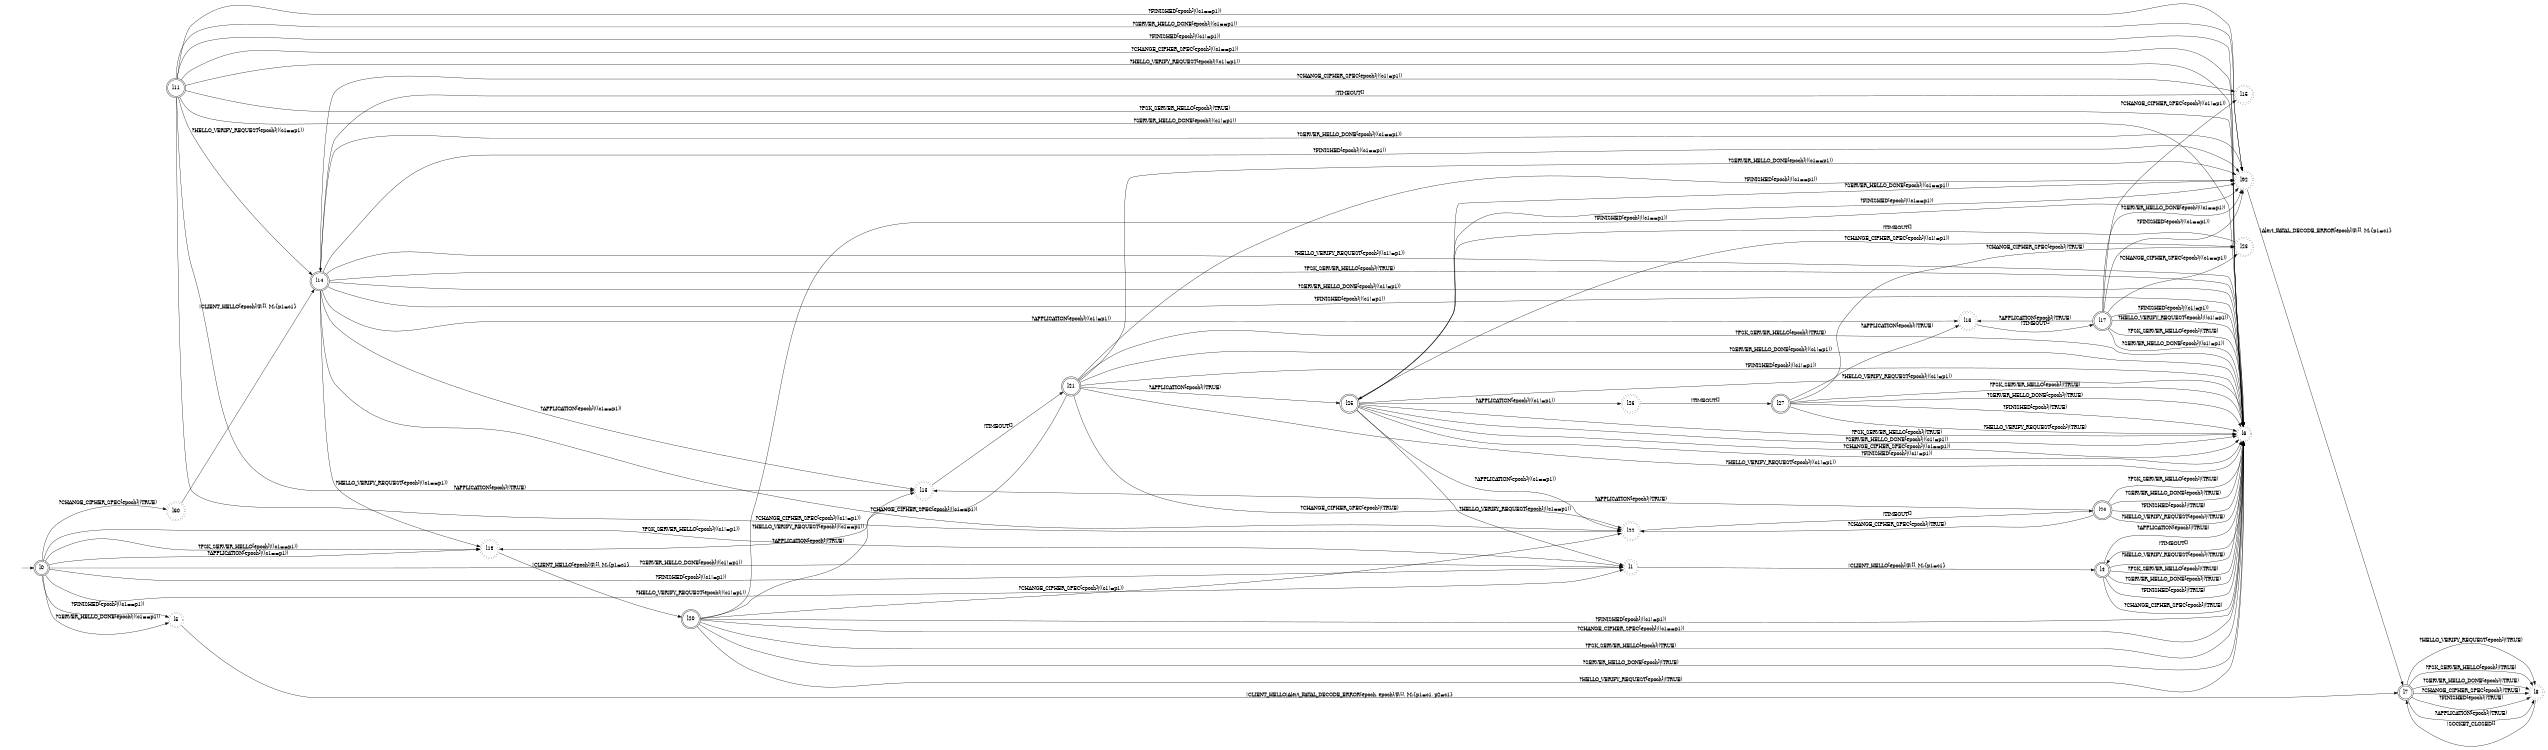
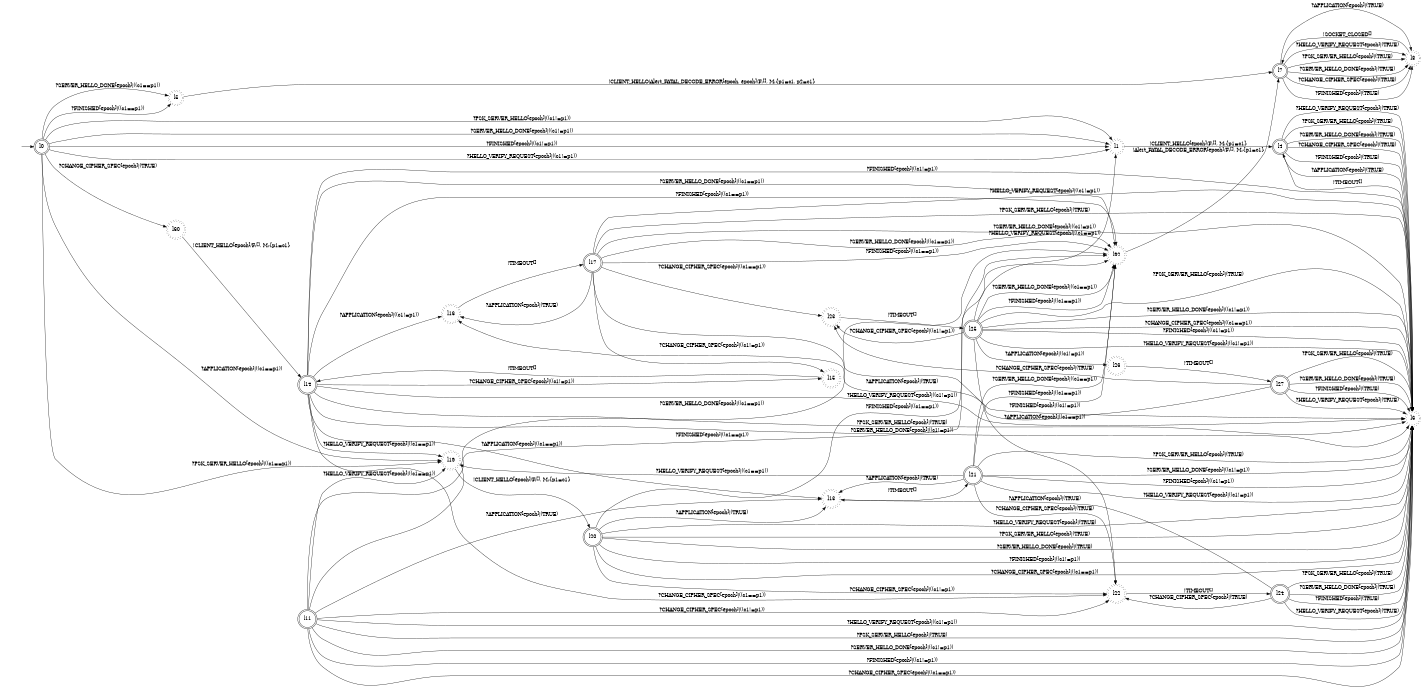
(233, 192) -> (327, 490)
(1209, 395) -> (902, 483)
